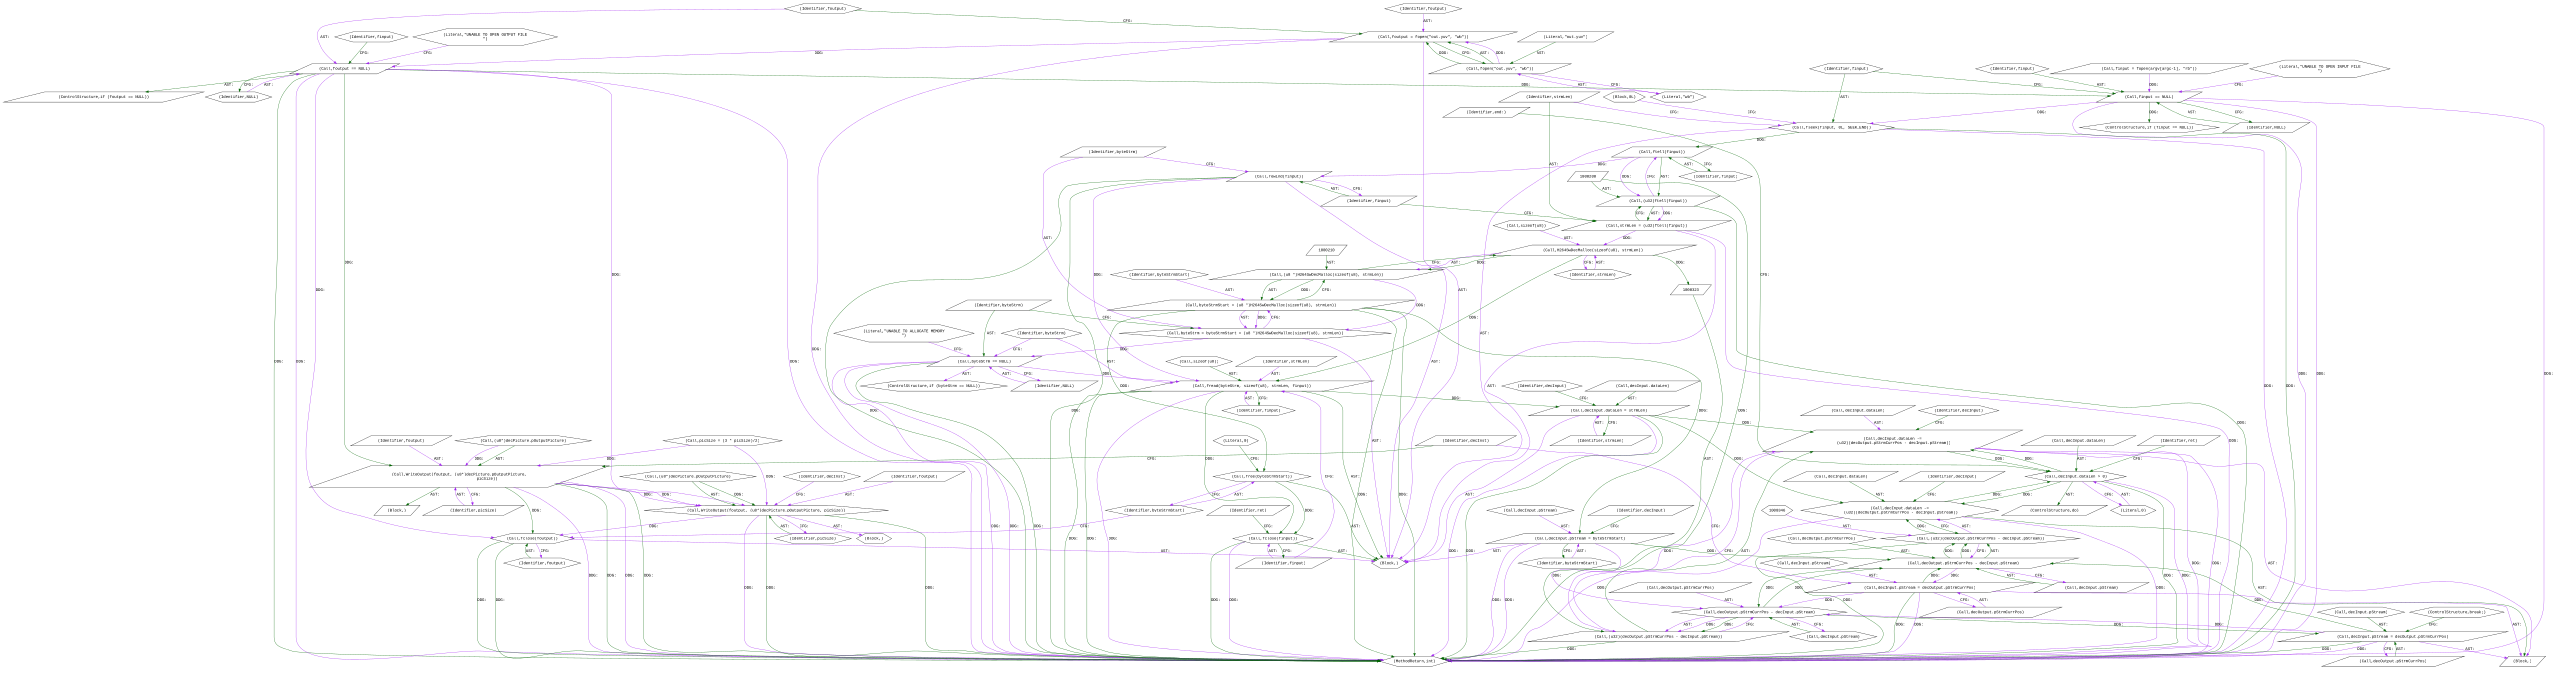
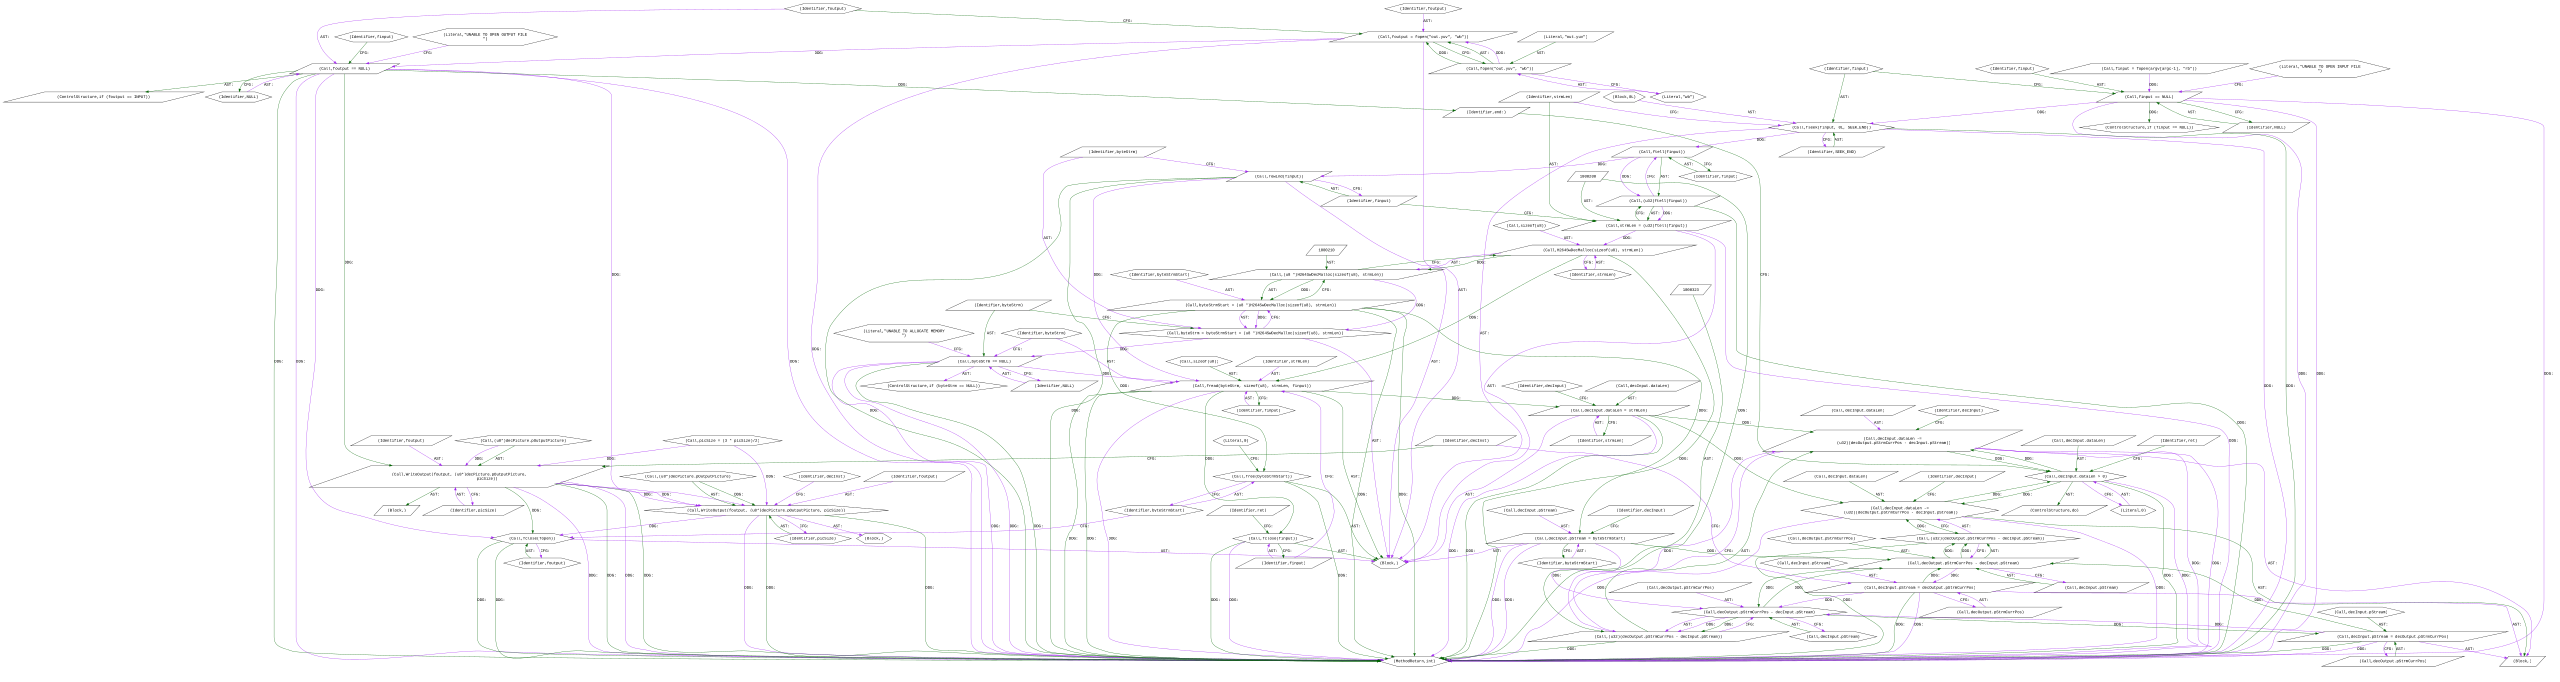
(1246, 83) -> (919, 88)
(104, 97) -> (104, 97)
(1753, 112) -> (1753, 112)
(1749, 139) -> (1749, 139)
none -> (1832, 152)
(1603, 191) -> (1588, 210)
(1674, 263) -> (1615, 476)
(1300, 502) -> (1338, 576)
(1777, 510) -> none
(532, 539) -> (532, 539)
(2457, 612) -> none
